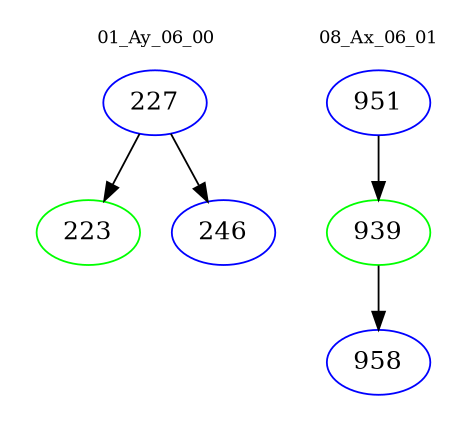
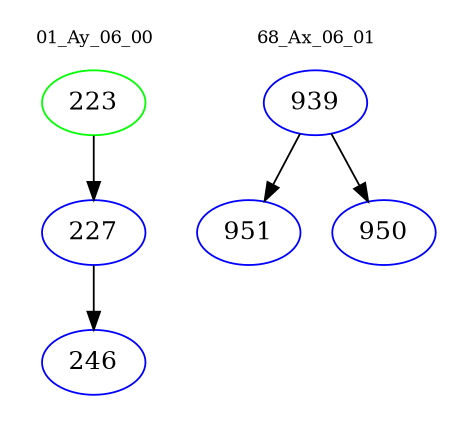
(379, 39) -> (316, 39)
(126, 159) -> (94, 159)
(379, 159) -> (287, 159)
(379, 233) -> (315, 103)
(379, 362) -> (384, 233)
